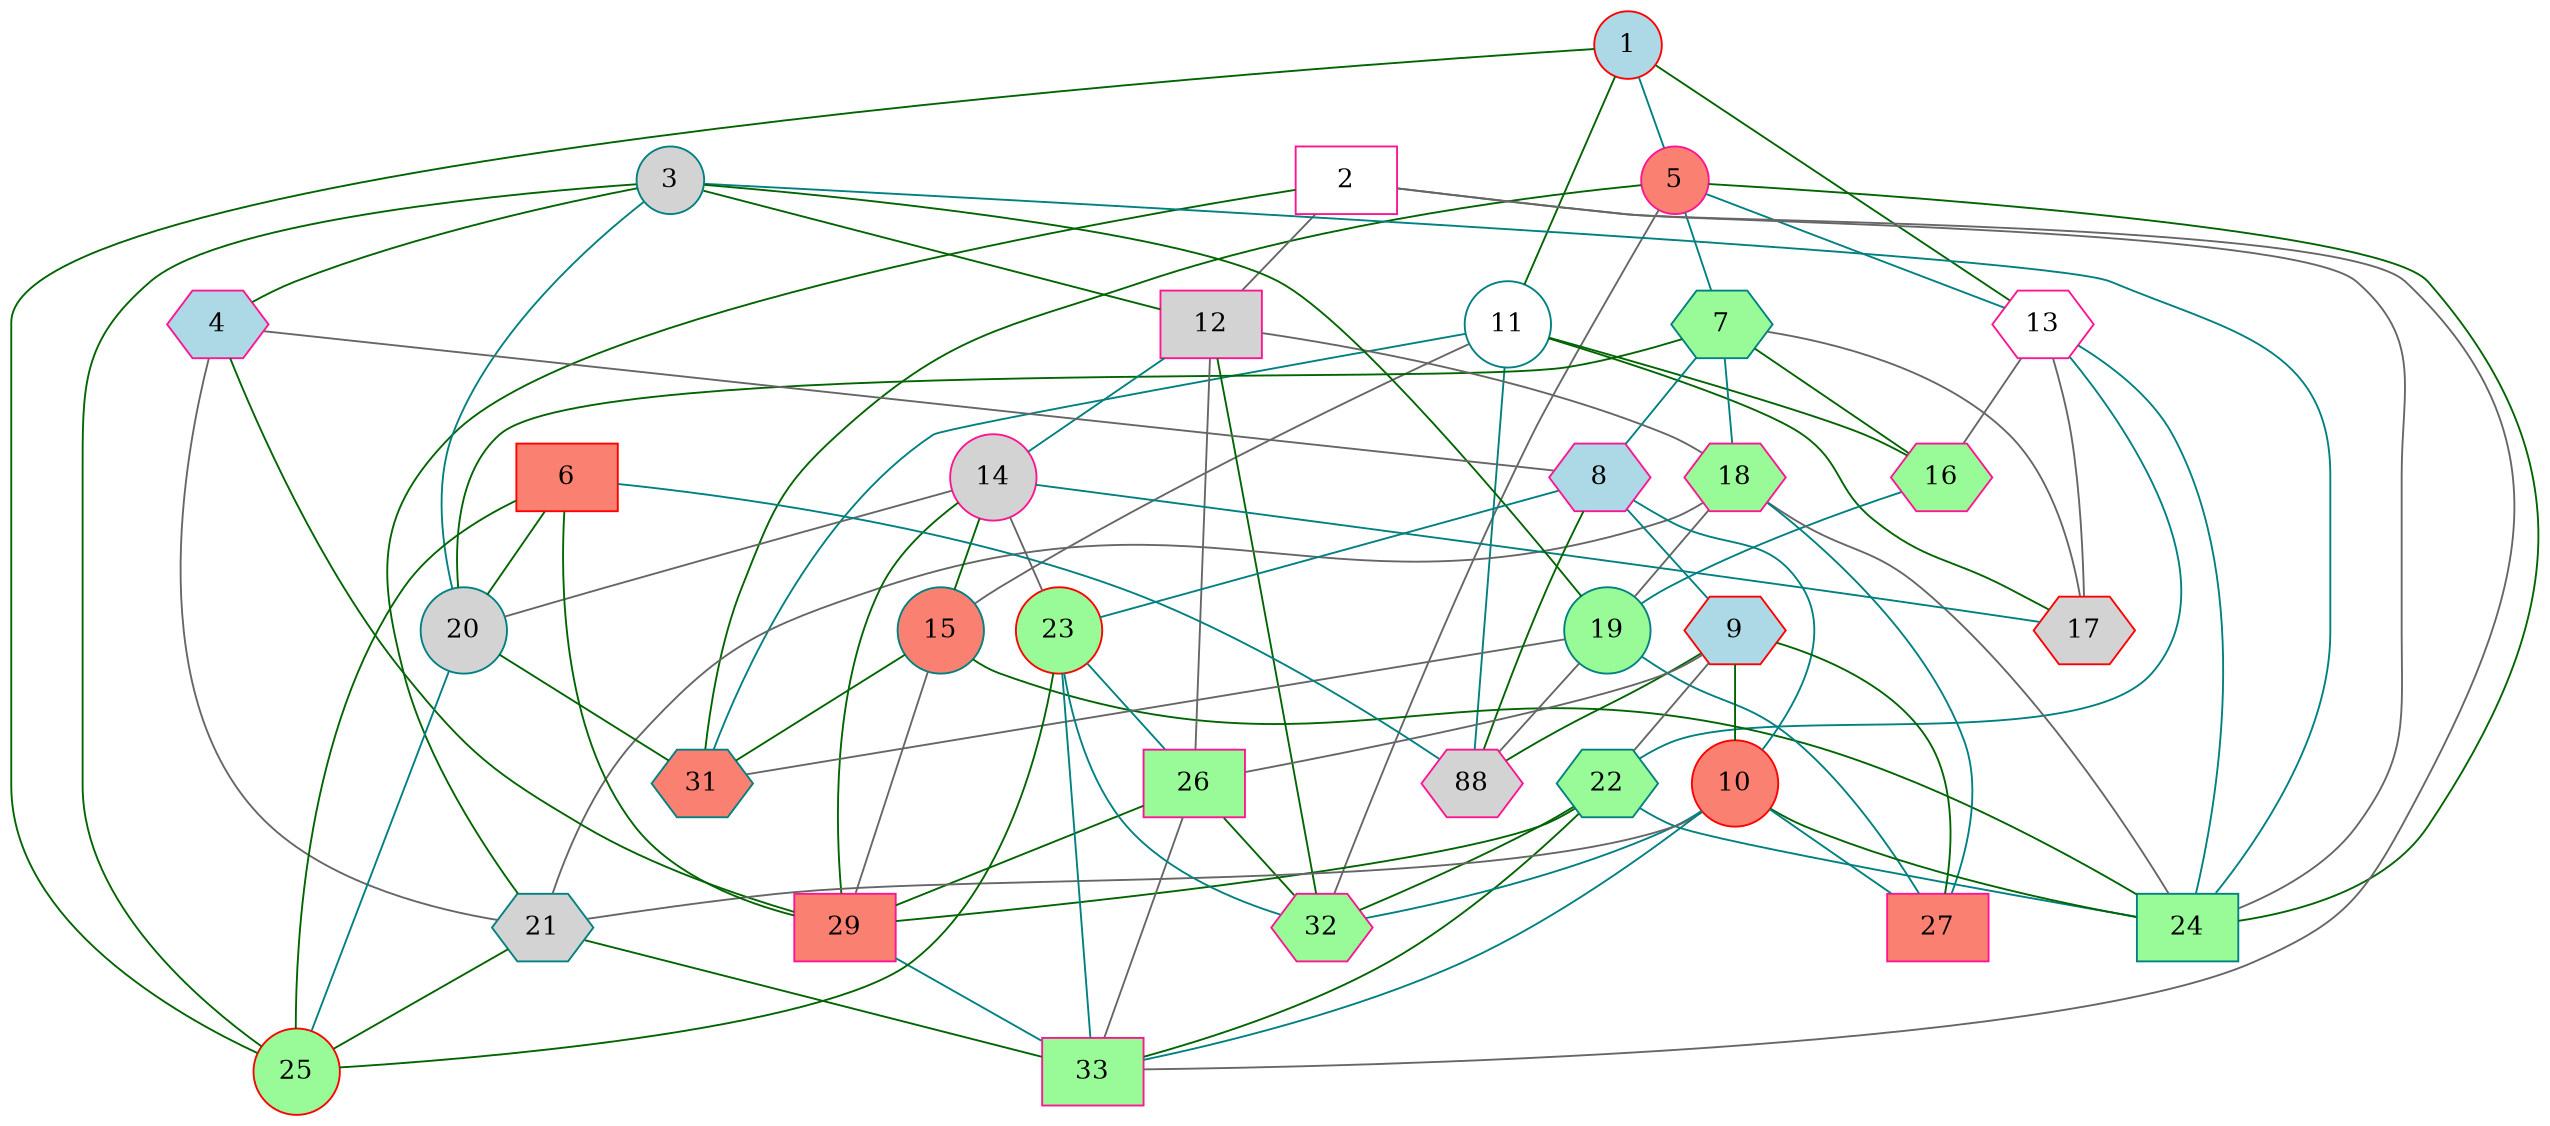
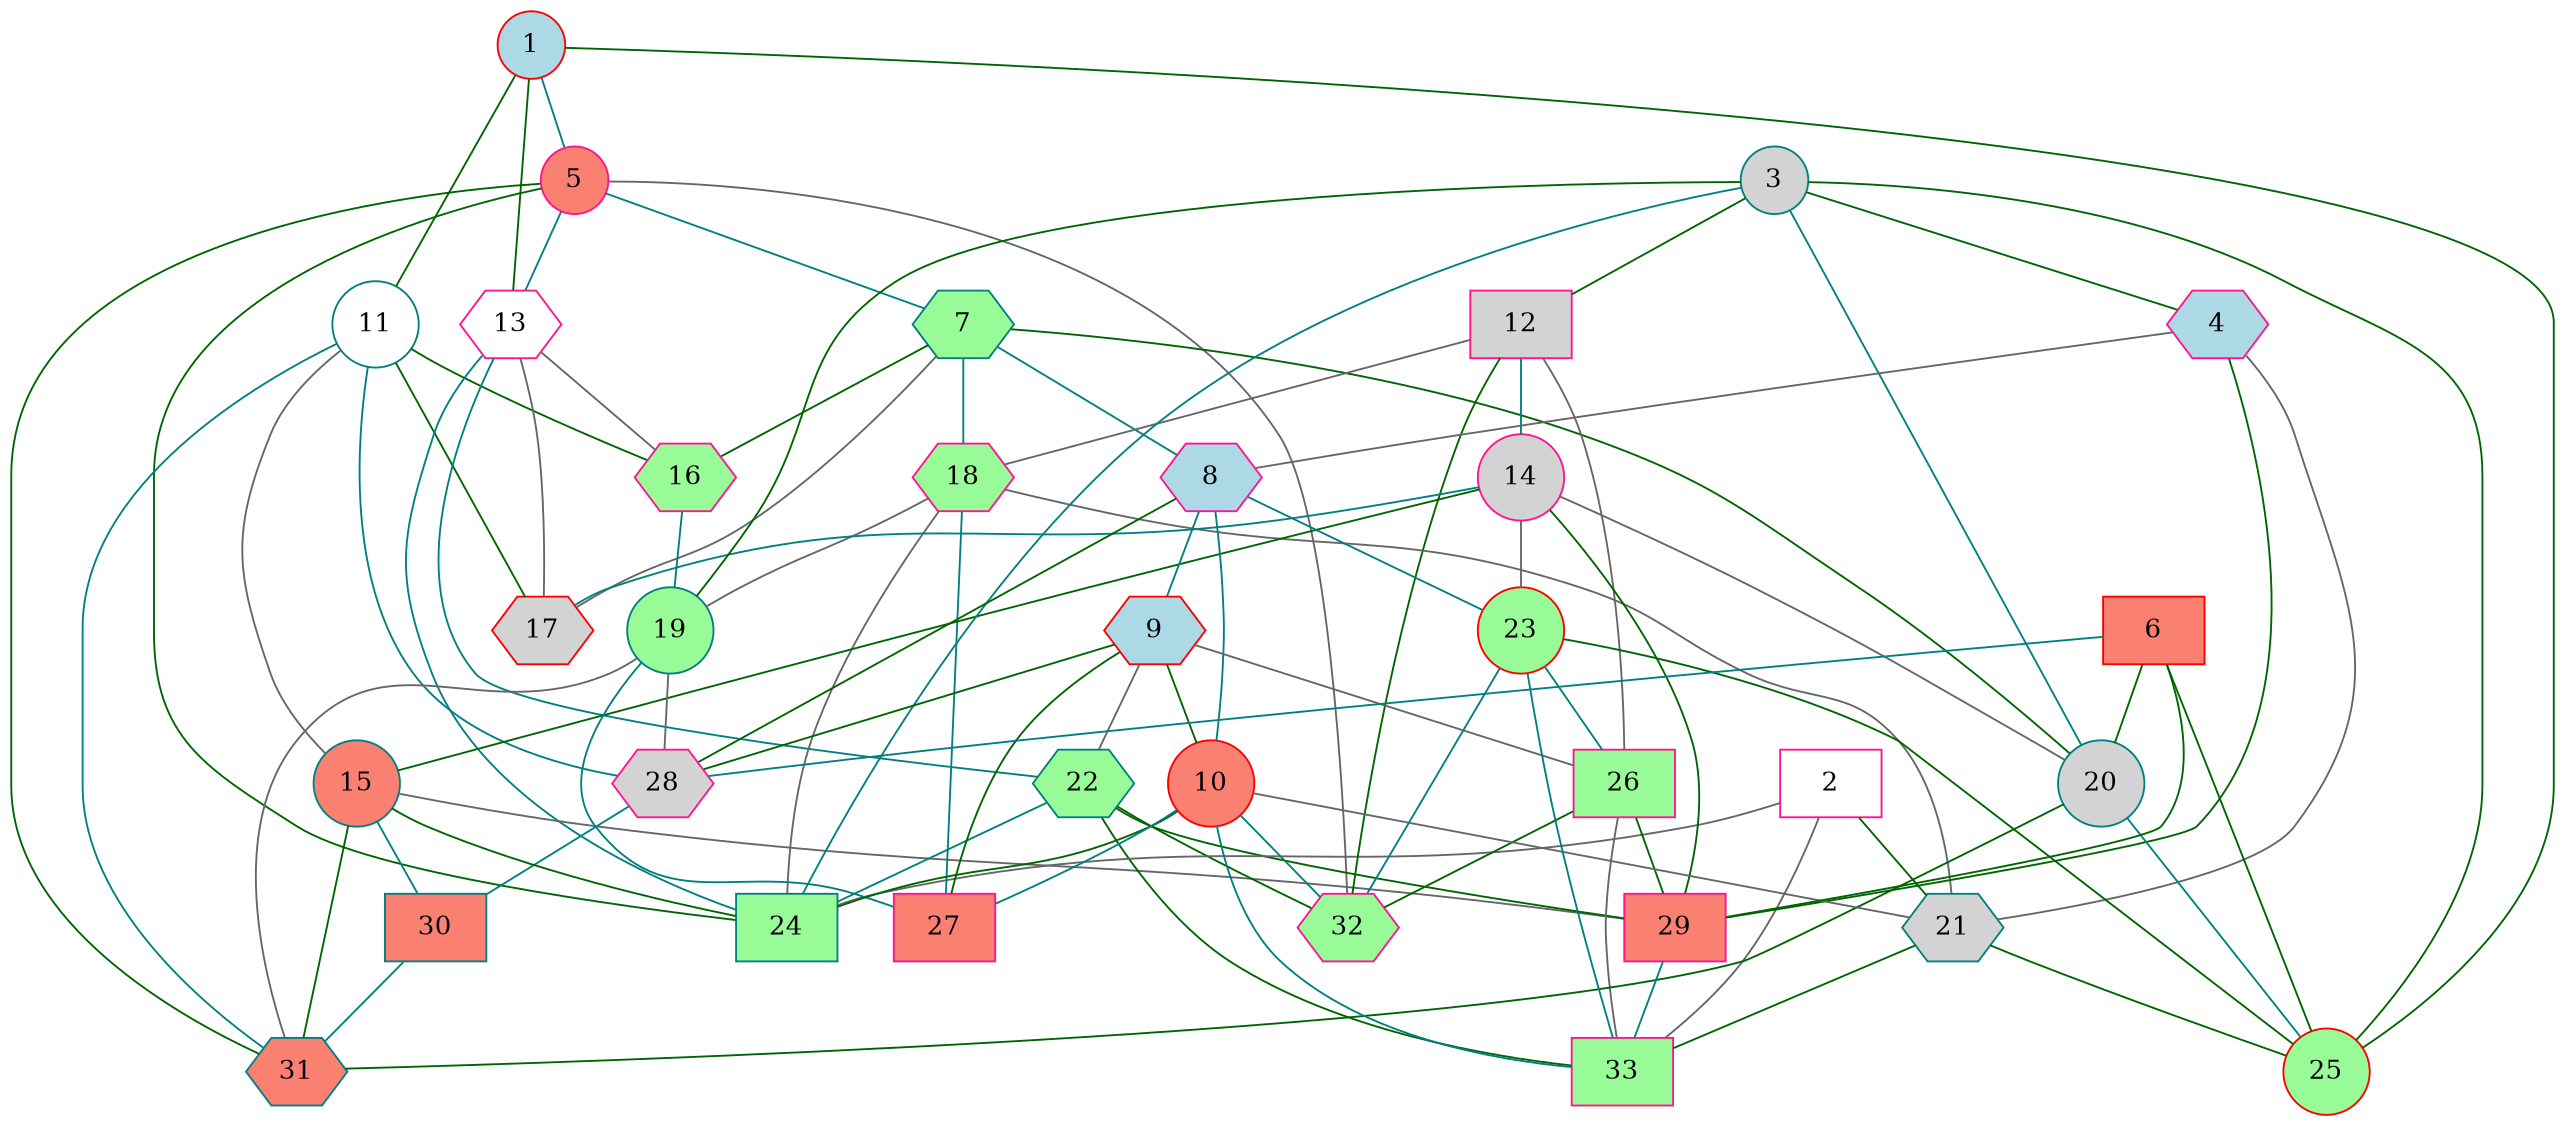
(1273, 258) -> none
(1472, 783) -> (663, 783)
none -> (436, 928)
